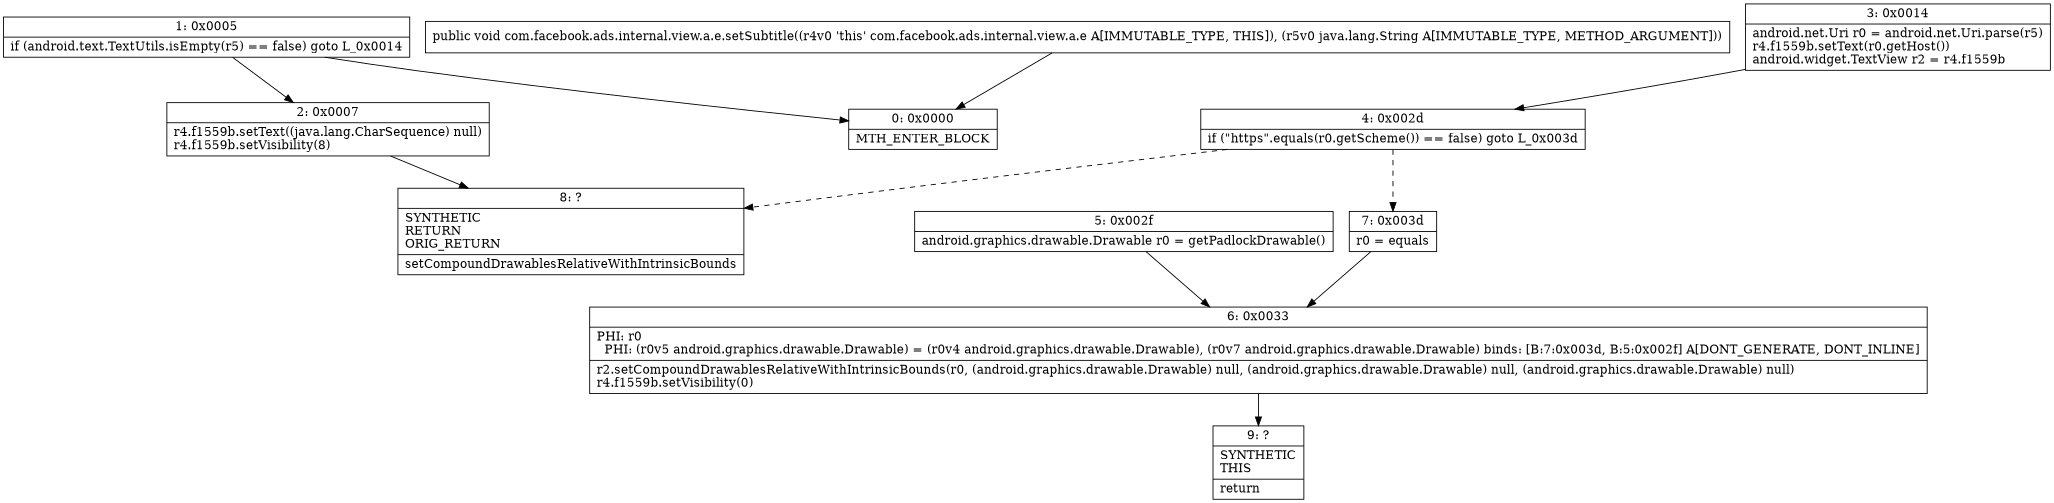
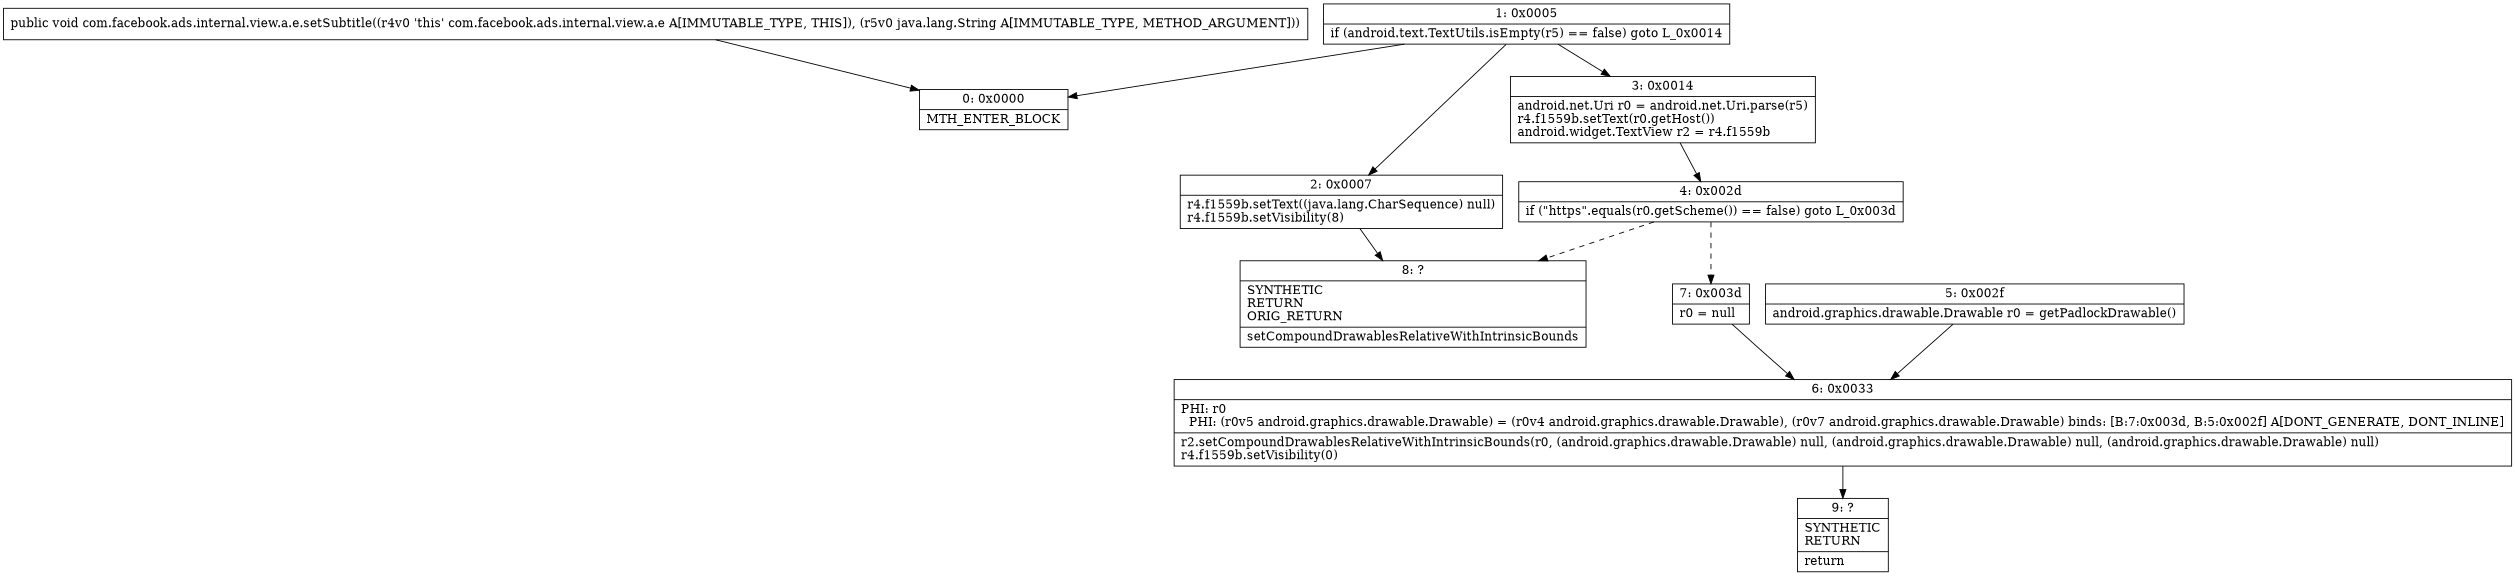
none -> (1580, 58)
(1393, 241) -> (1707, 314)
(1236, 469) -> (1833, 541)
